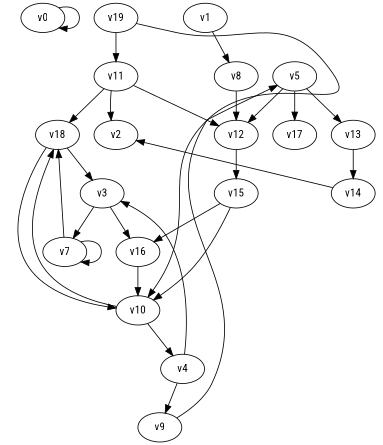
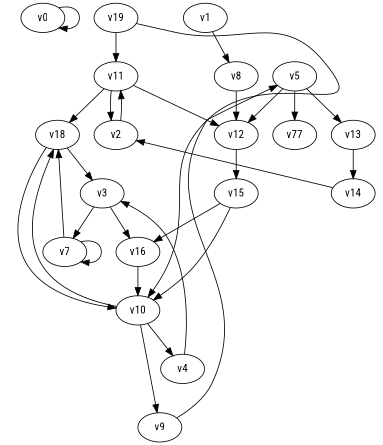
none -> (121, 110)
(295, 135) -> (295, 135)
(173, 394) -> (148, 365)
